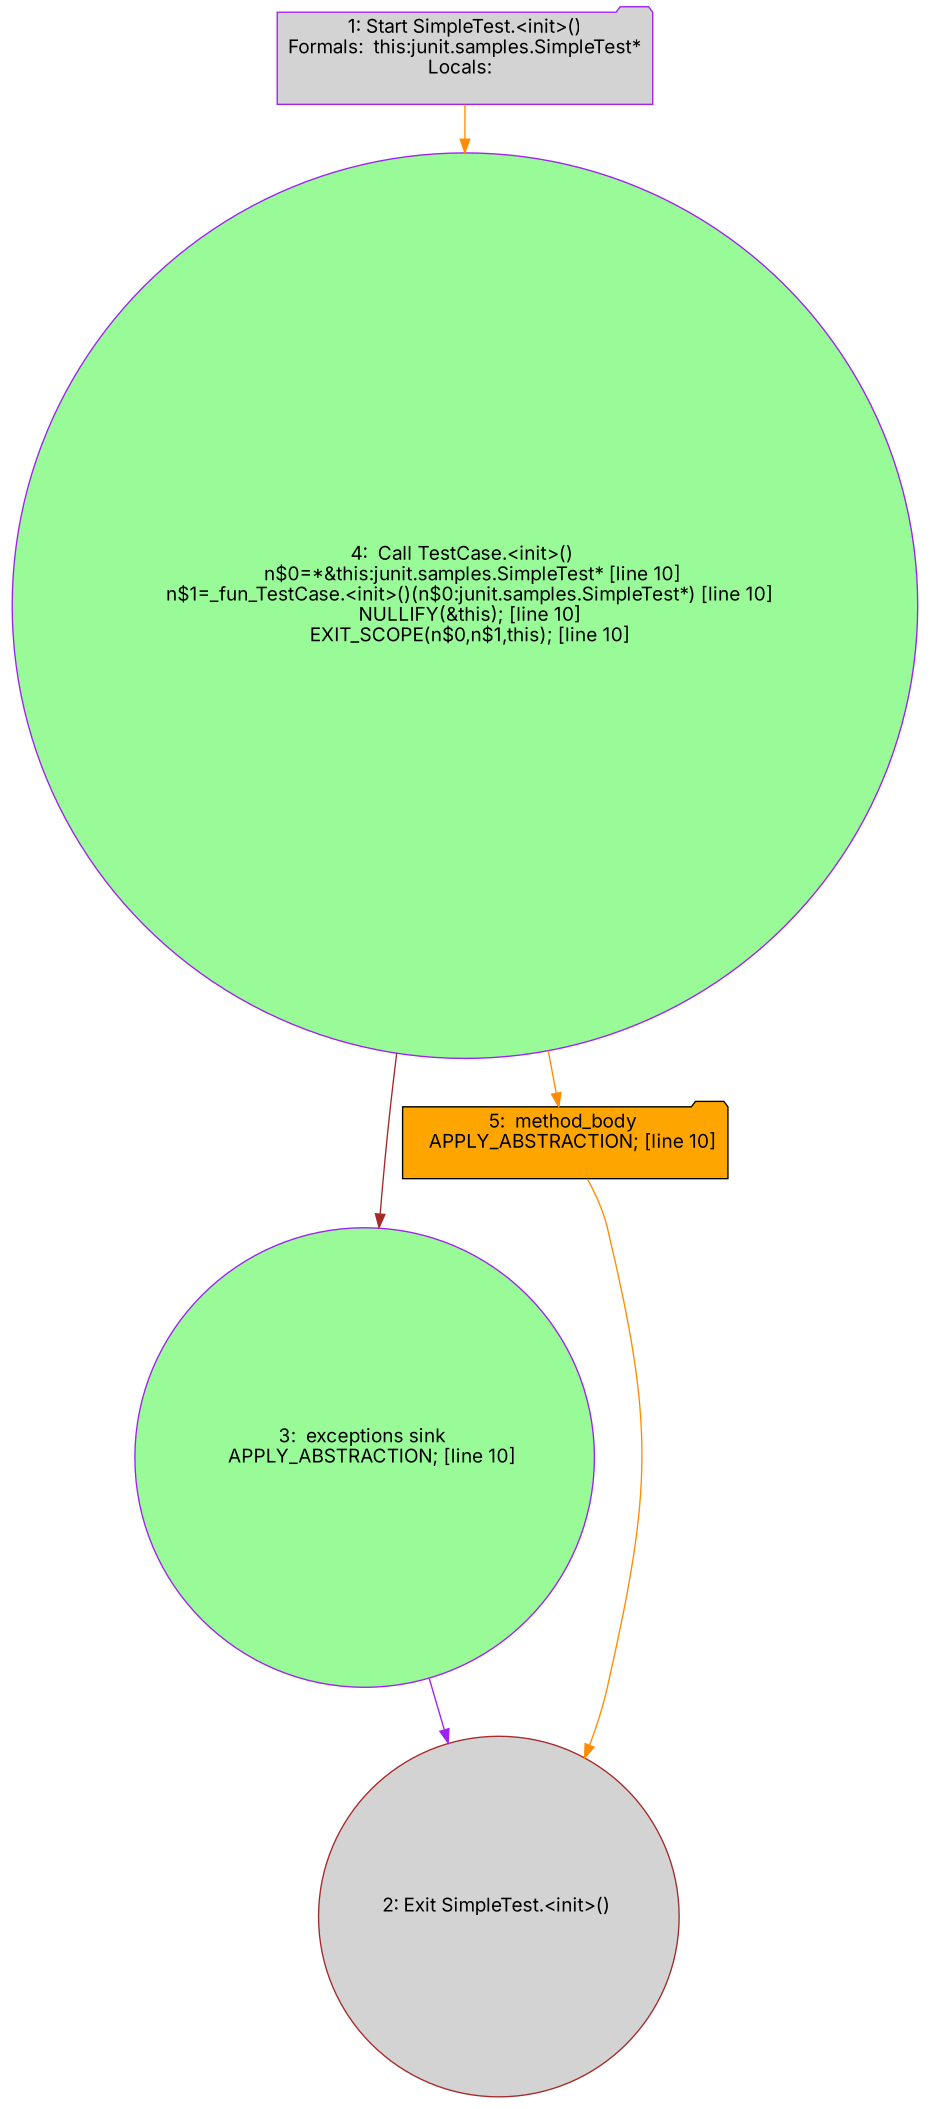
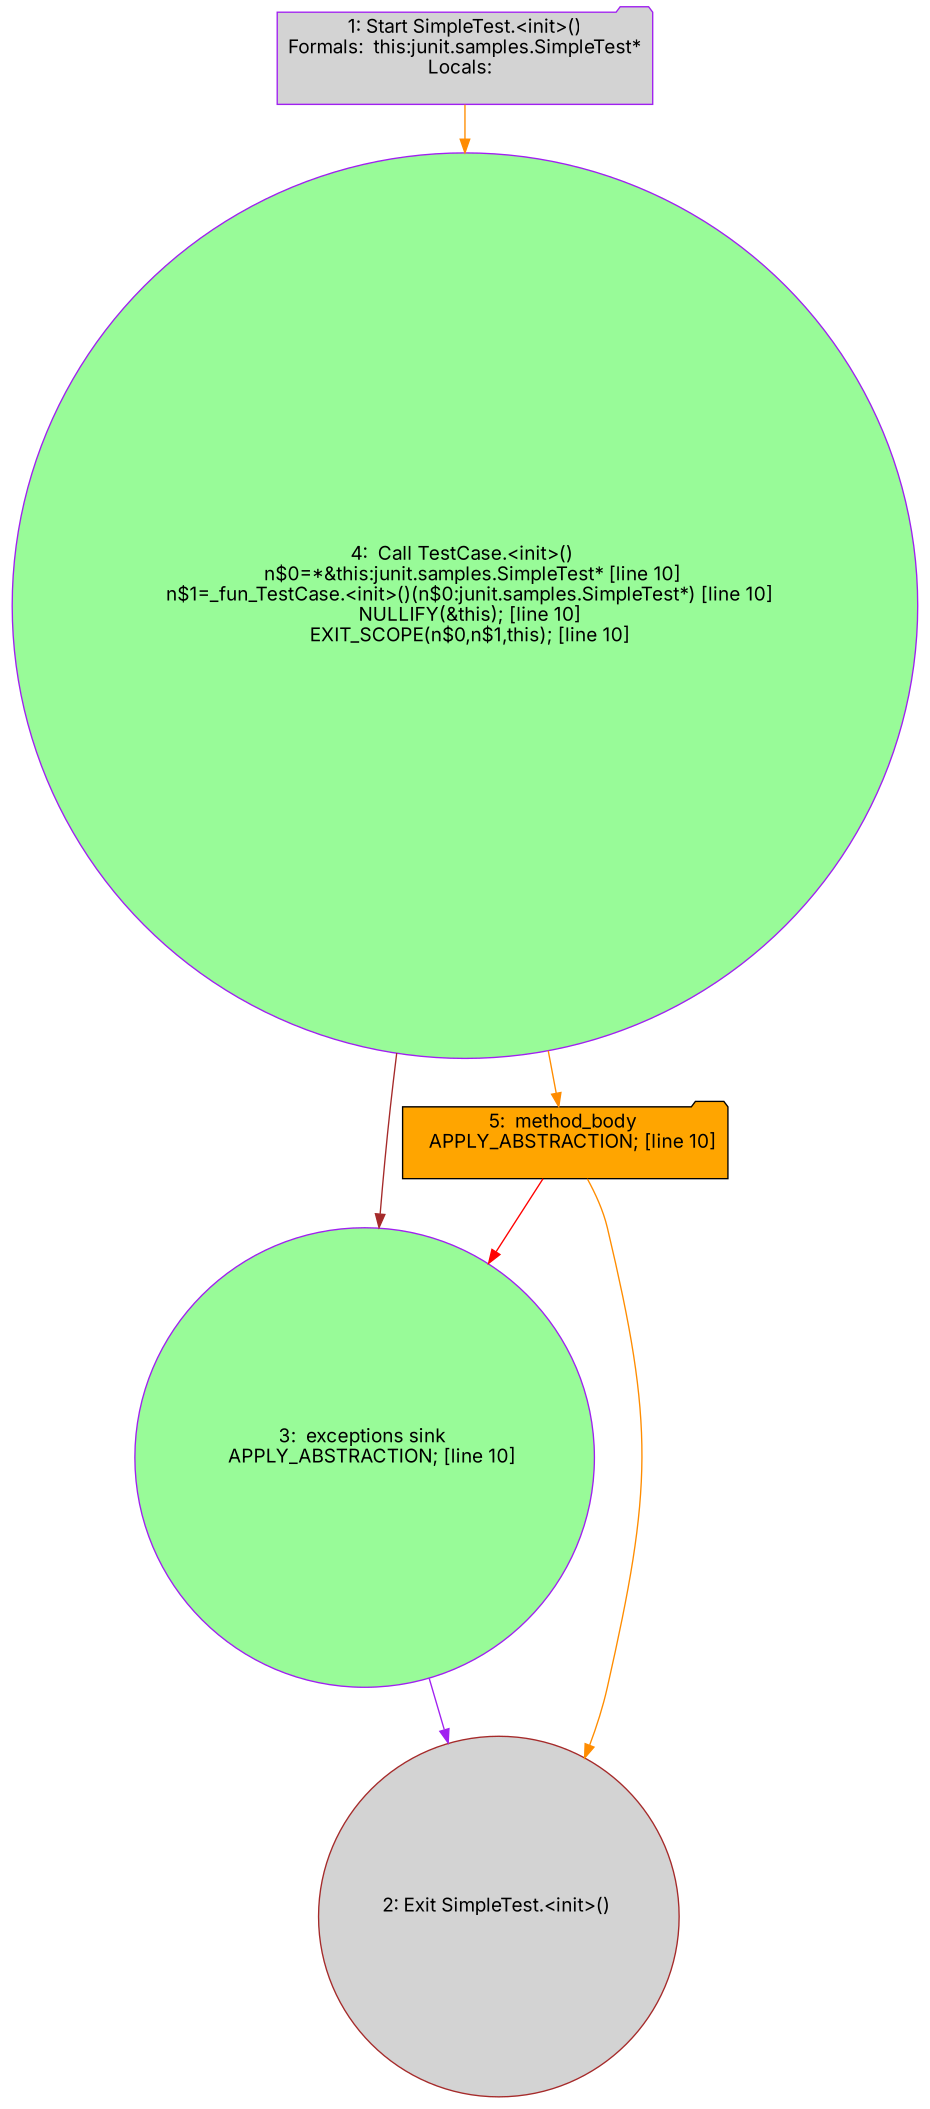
none -> (520, 1215)
